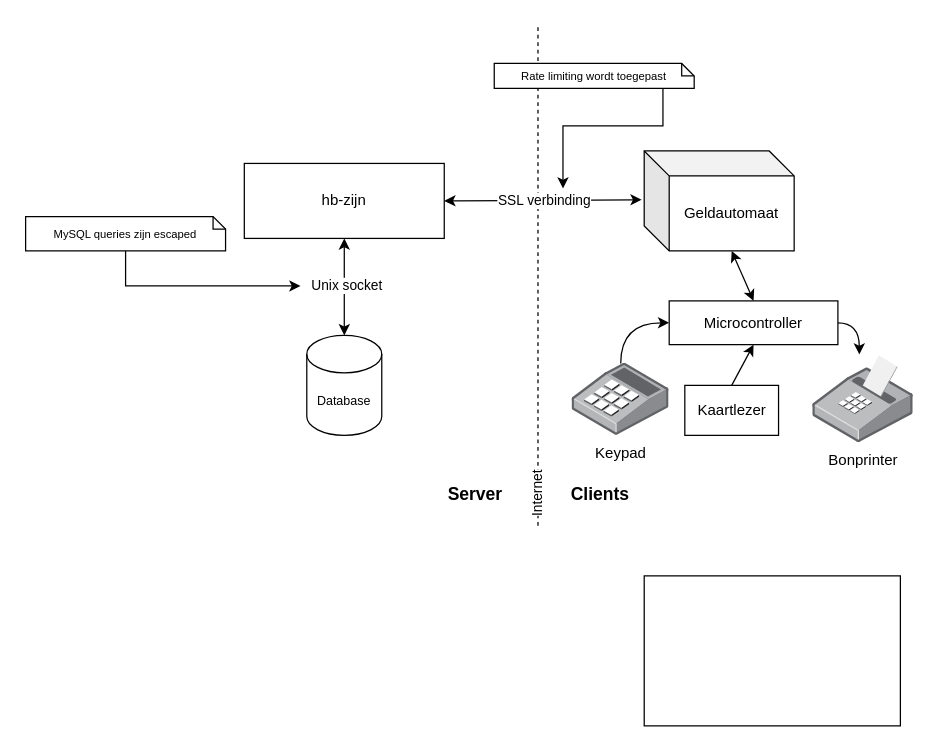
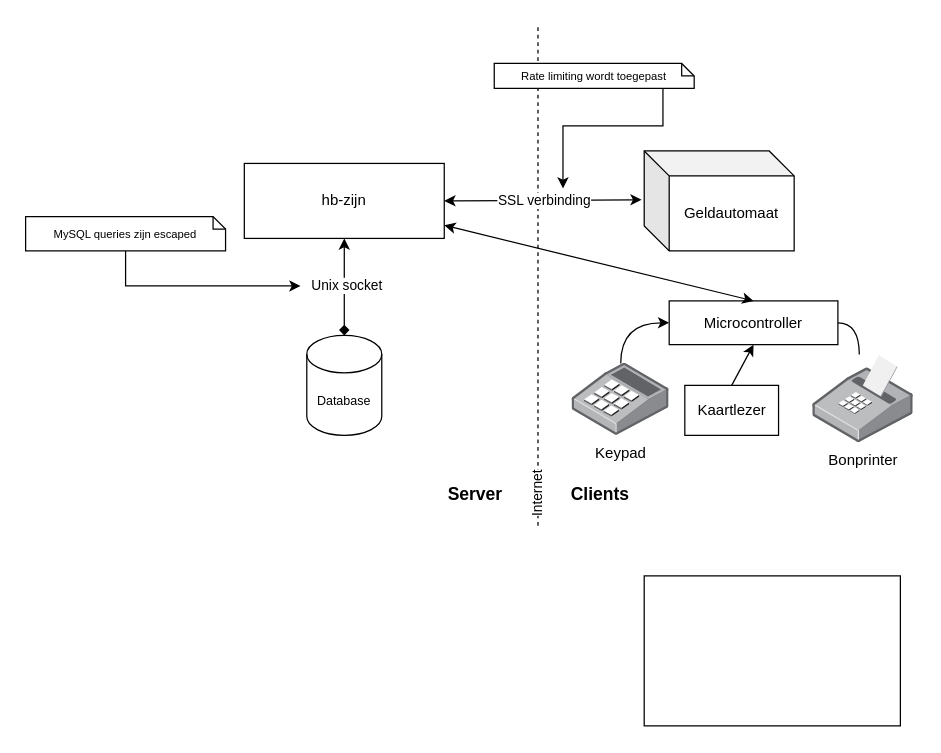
(743, 276) -> (599, 263)
(344, 325) -> (344, 324)
(856, 331) -> (857, 336)
